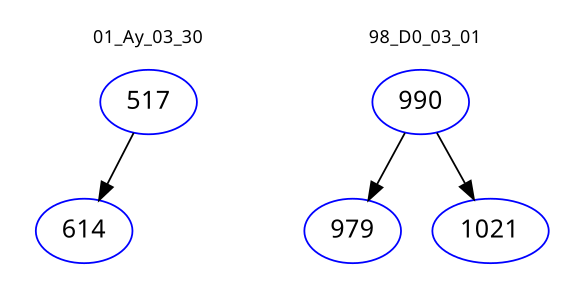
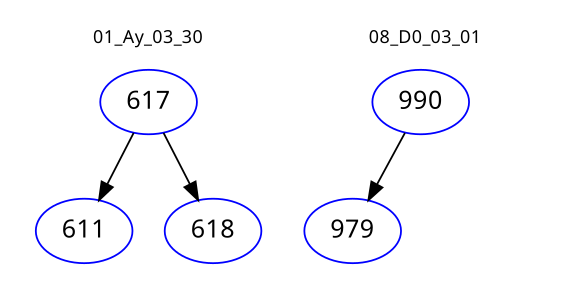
(426, 38) -> (426, 38)
(149, 102) -> (149, 102)
(84, 231) -> (84, 231)
none -> (213, 231)
(491, 231) -> none
